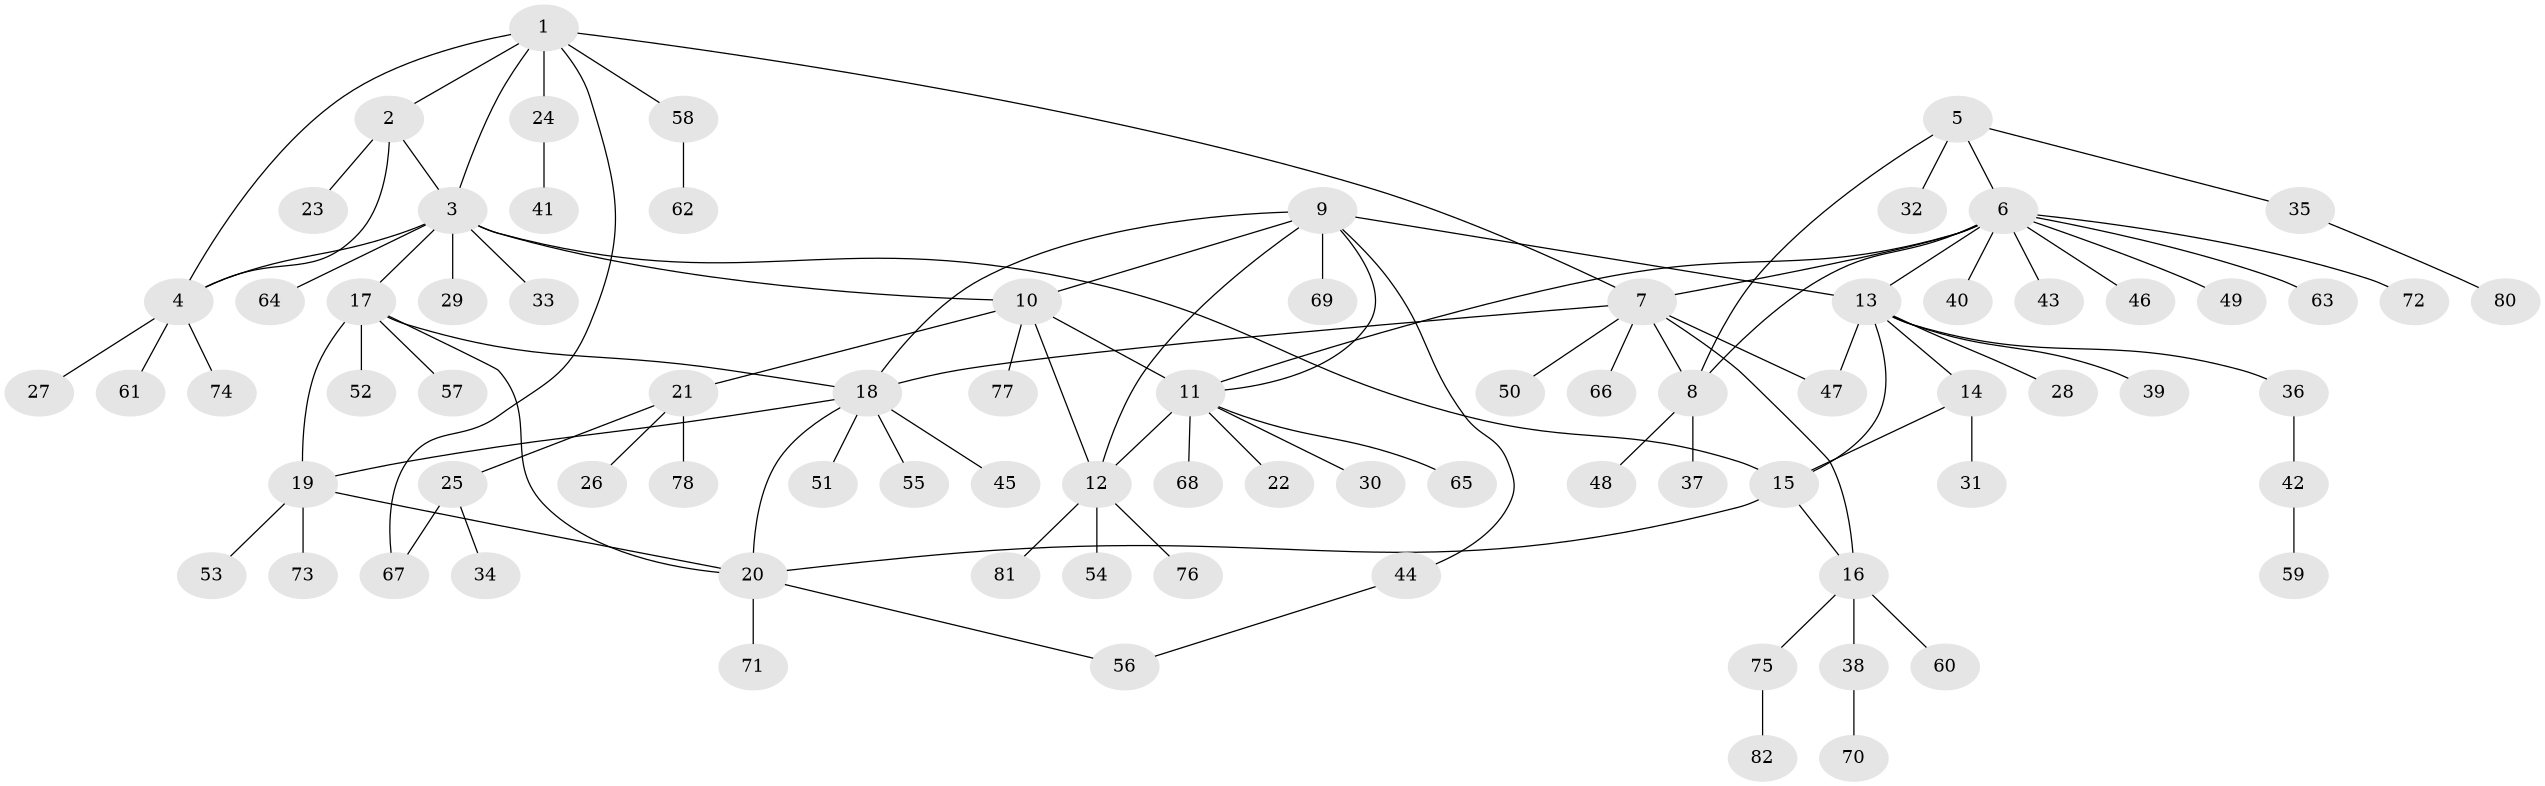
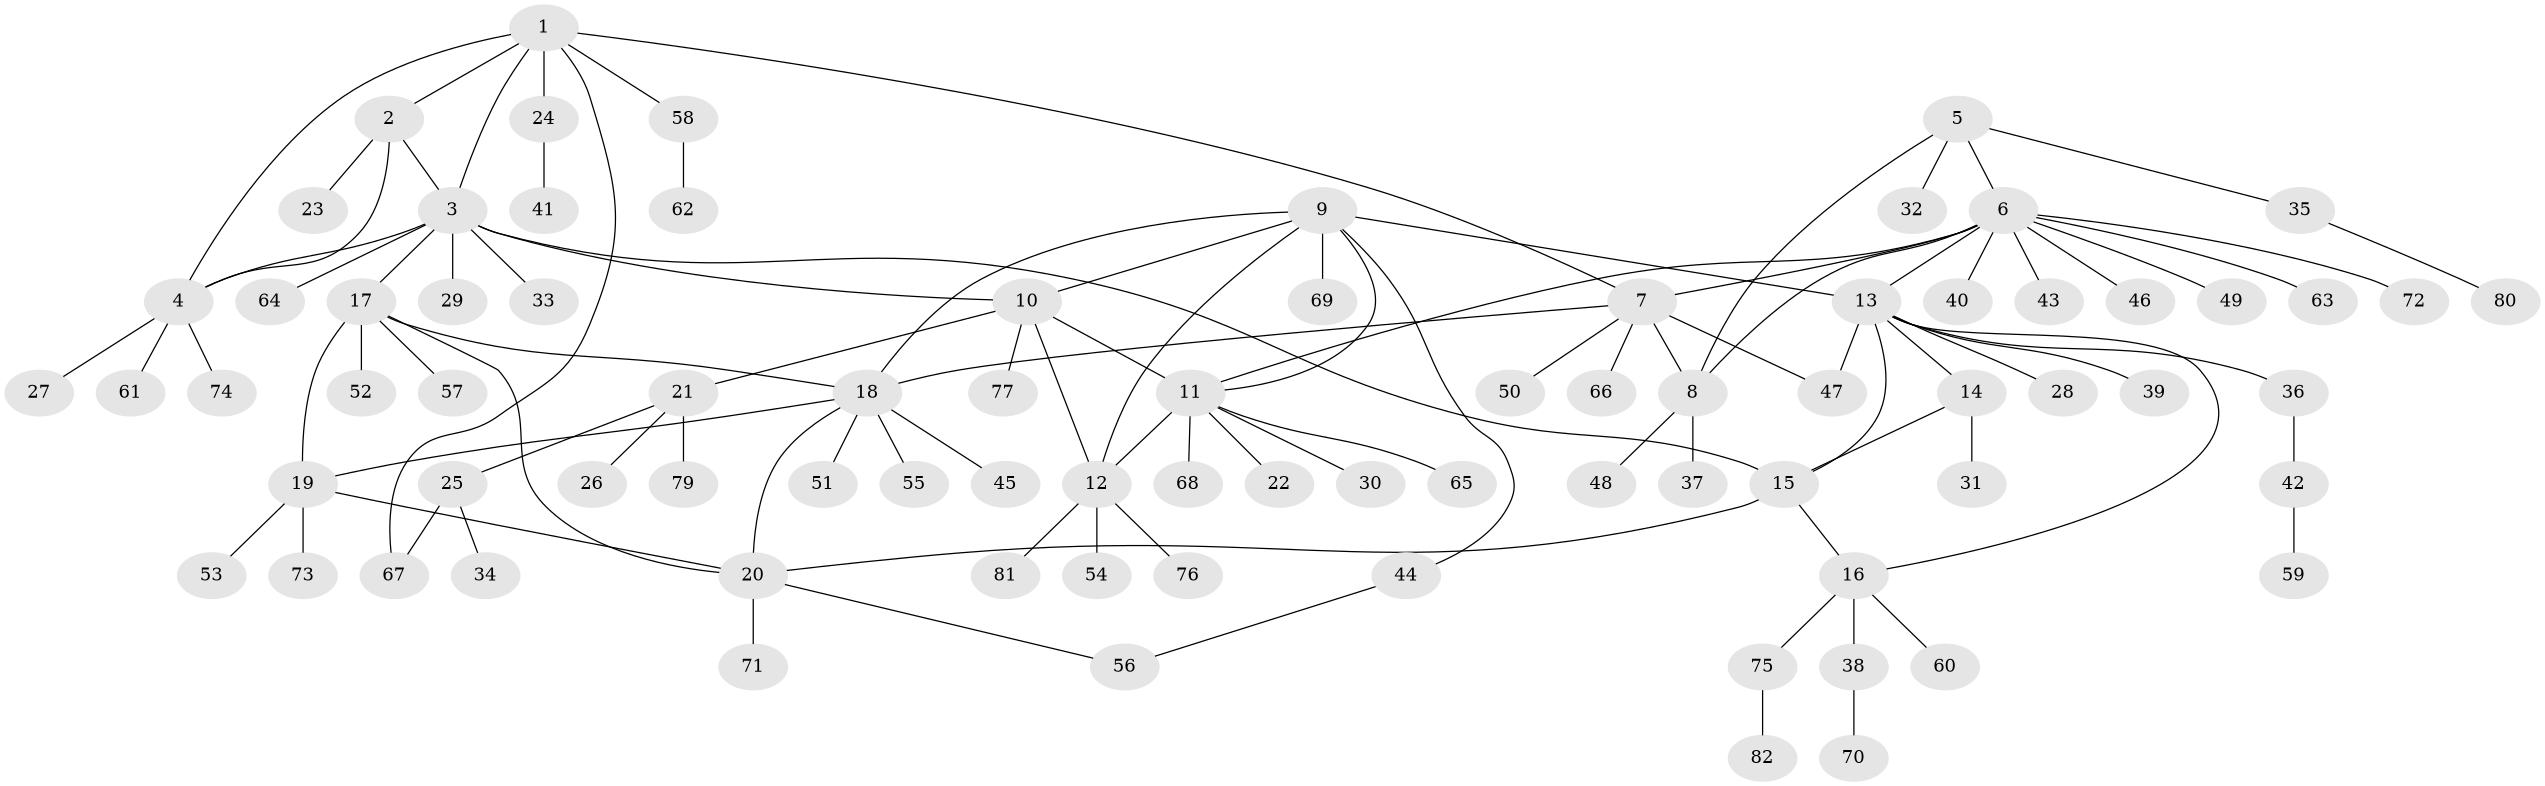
(1787, 417) -> (2215, 422)
(683, 484) -> (683, 484)
